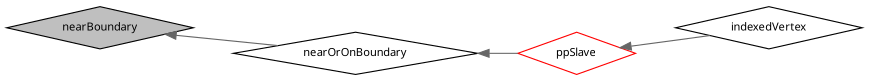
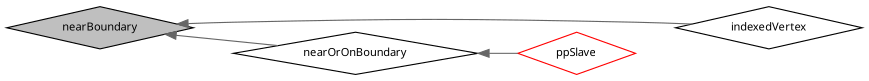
(671, 41) -> (440, 19)
